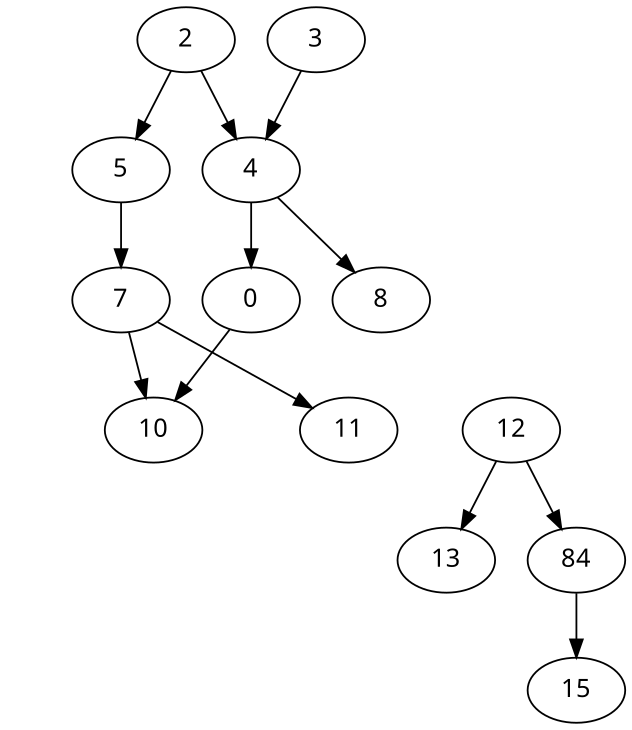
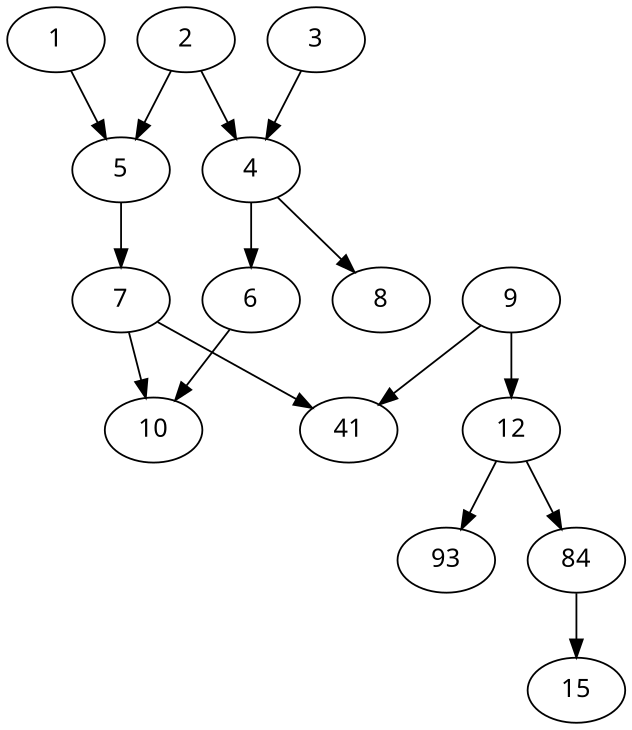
none -> (56, 40)
(251, 300) -> (251, 300)
none -> (511, 300)
(349, 430) -> (349, 430)
(446, 560) -> (446, 560)
